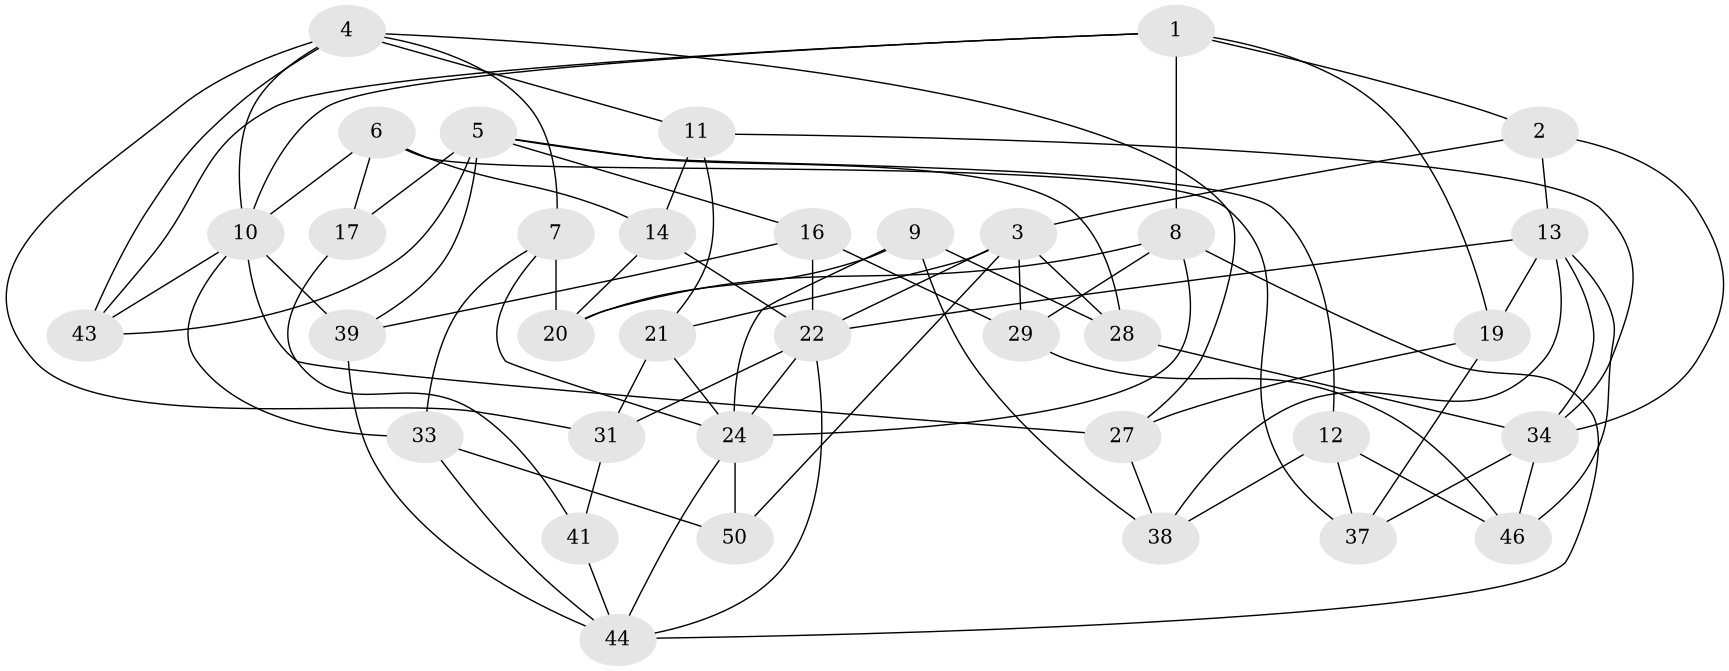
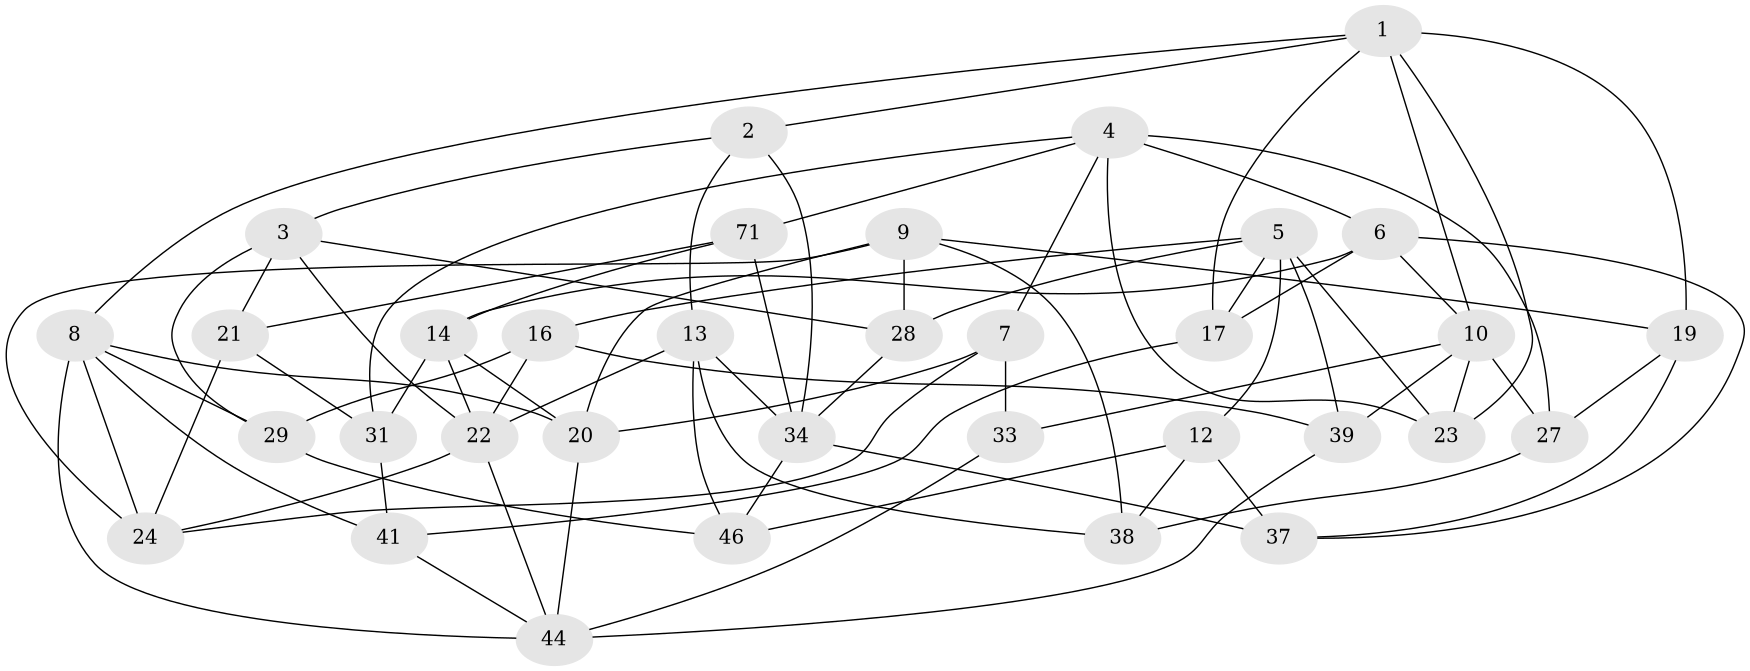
(252, 109) -> (1253, 180)
(697, 133) -> (749, 234)
none -> (1254, 164)
(1521, 285) -> (1348, 287)
(85, 336) -> (1447, 437)
(710, 386) -> (402, 397)
none -> (217, 456)
(671, 536) -> (568, 538)
(735, 539) -> none
